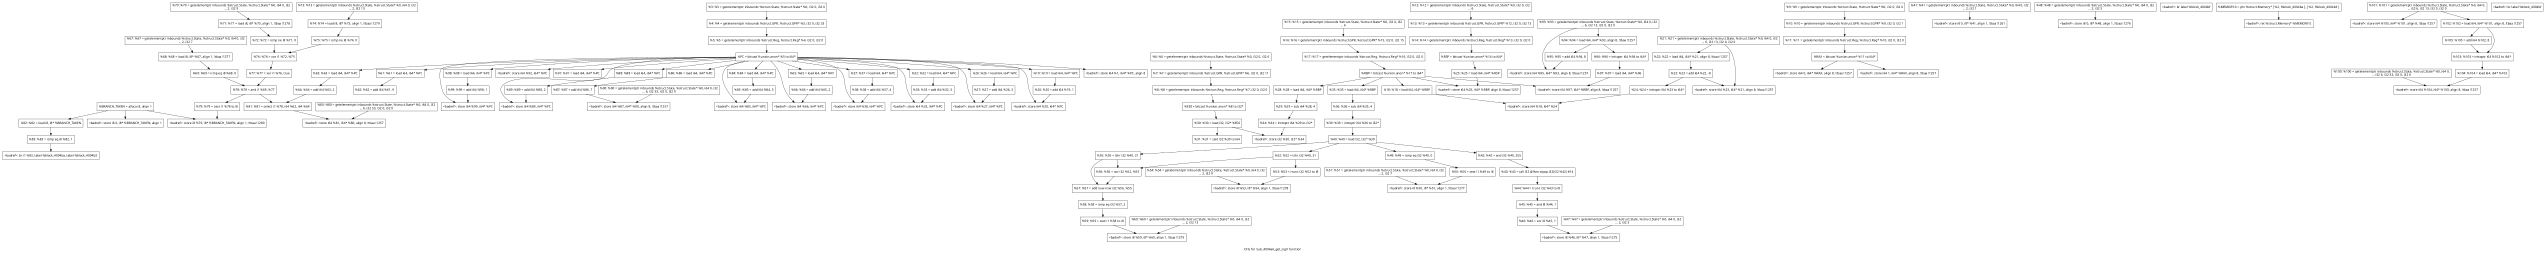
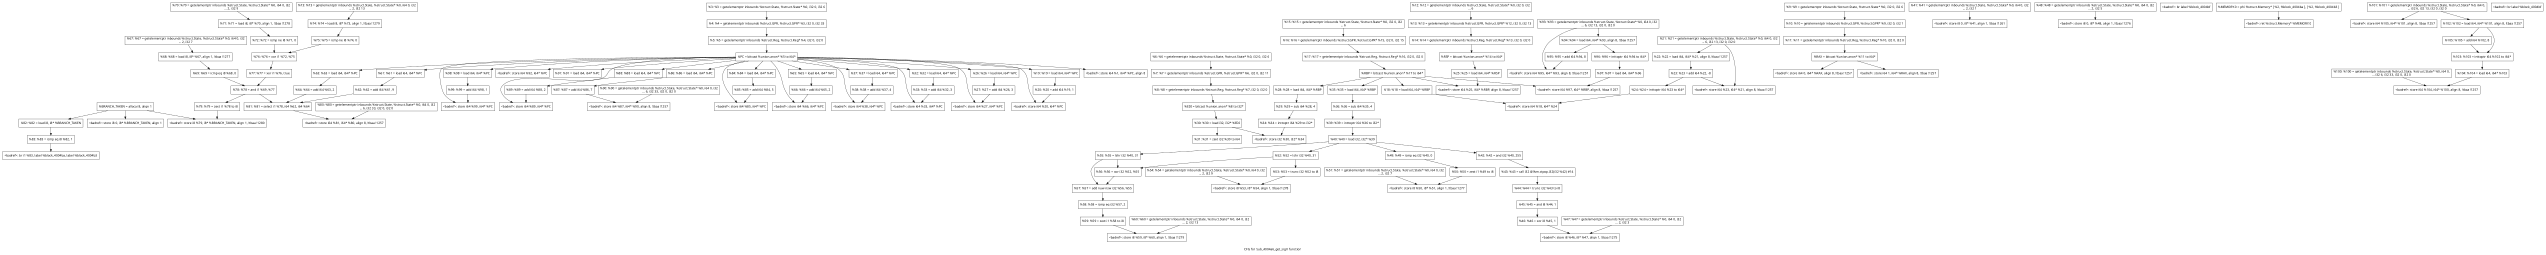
none -> (328, 98)
